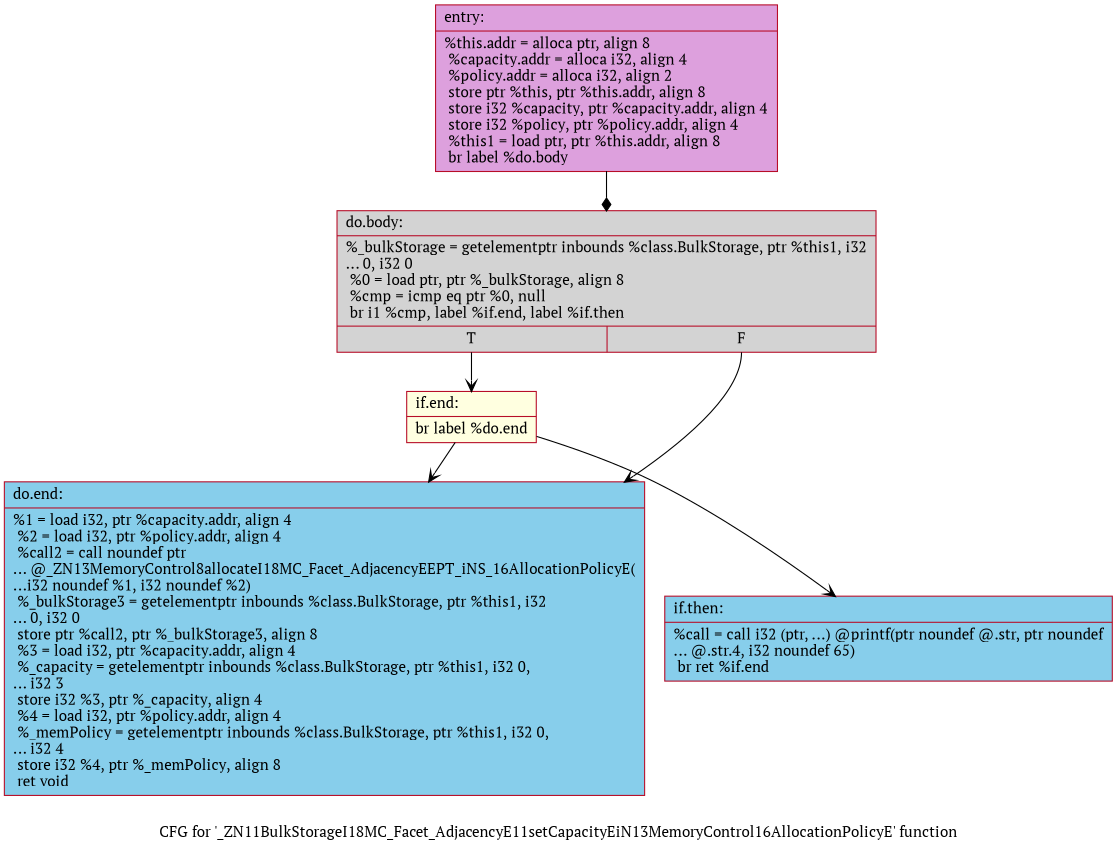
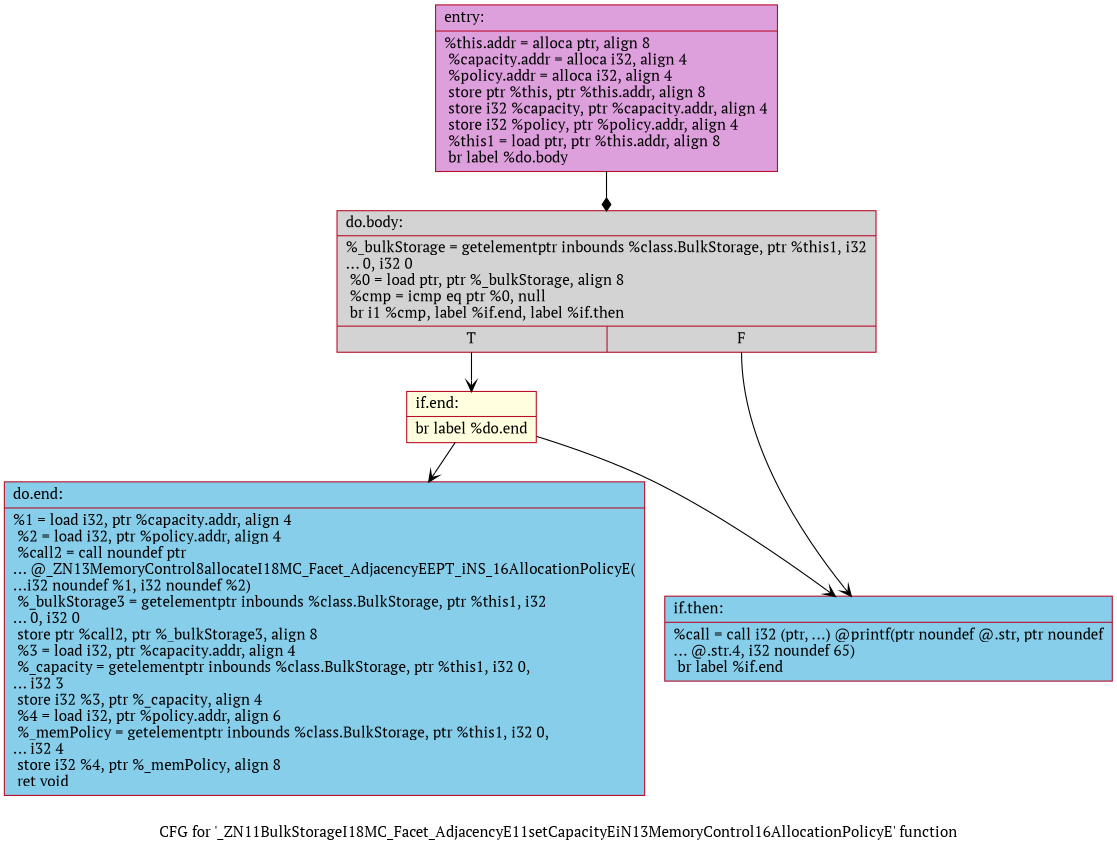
(559, 76) -> (559, 76)
(700, 423) -> (774, 478)
(721, 667) -> (728, 667)
(148, 716) -> (148, 716)
